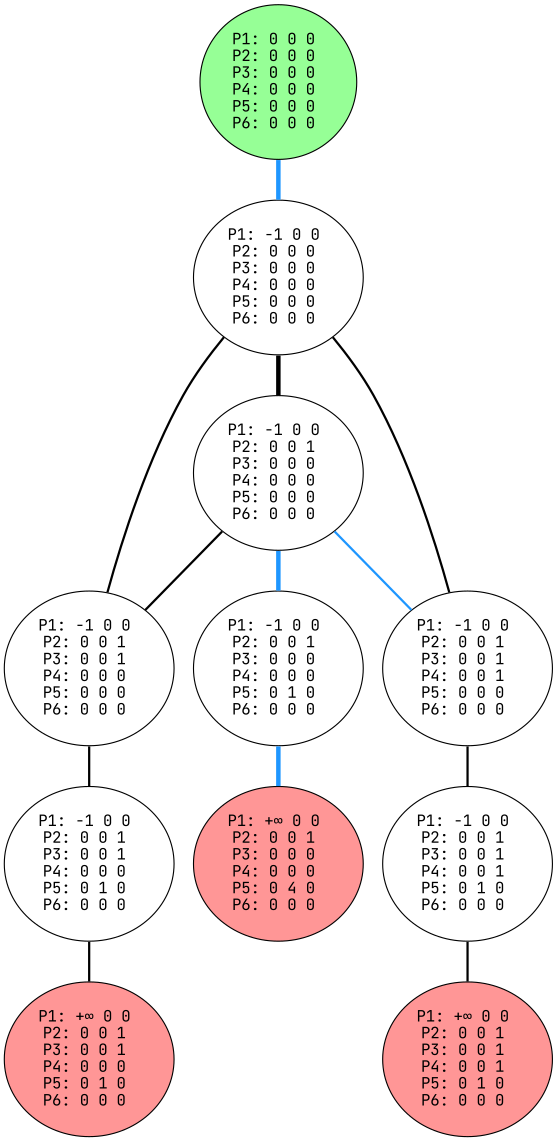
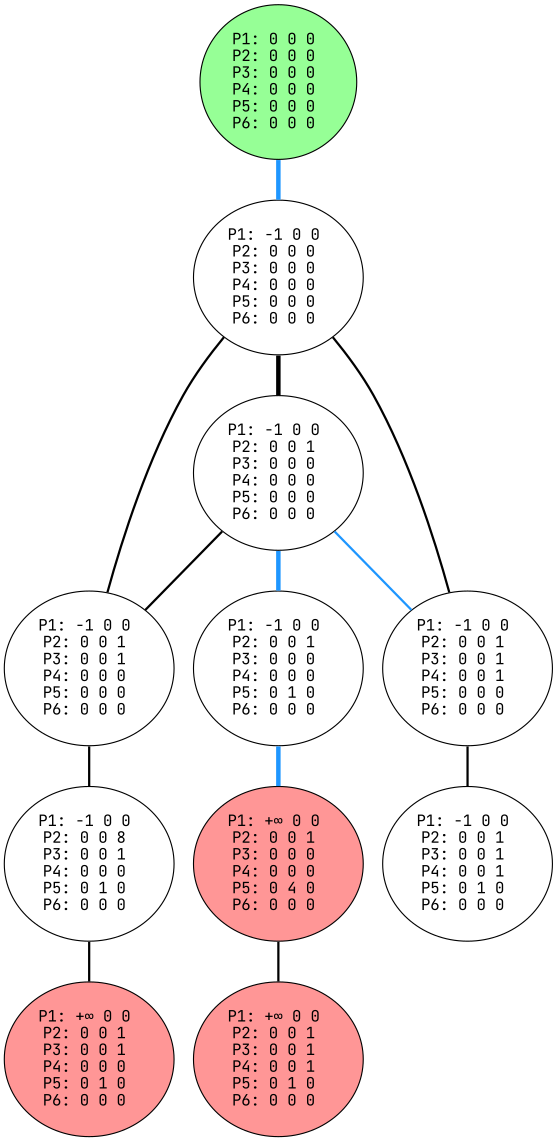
(89, 864) -> (89, 864)
(468, 962) -> (278, 962)
